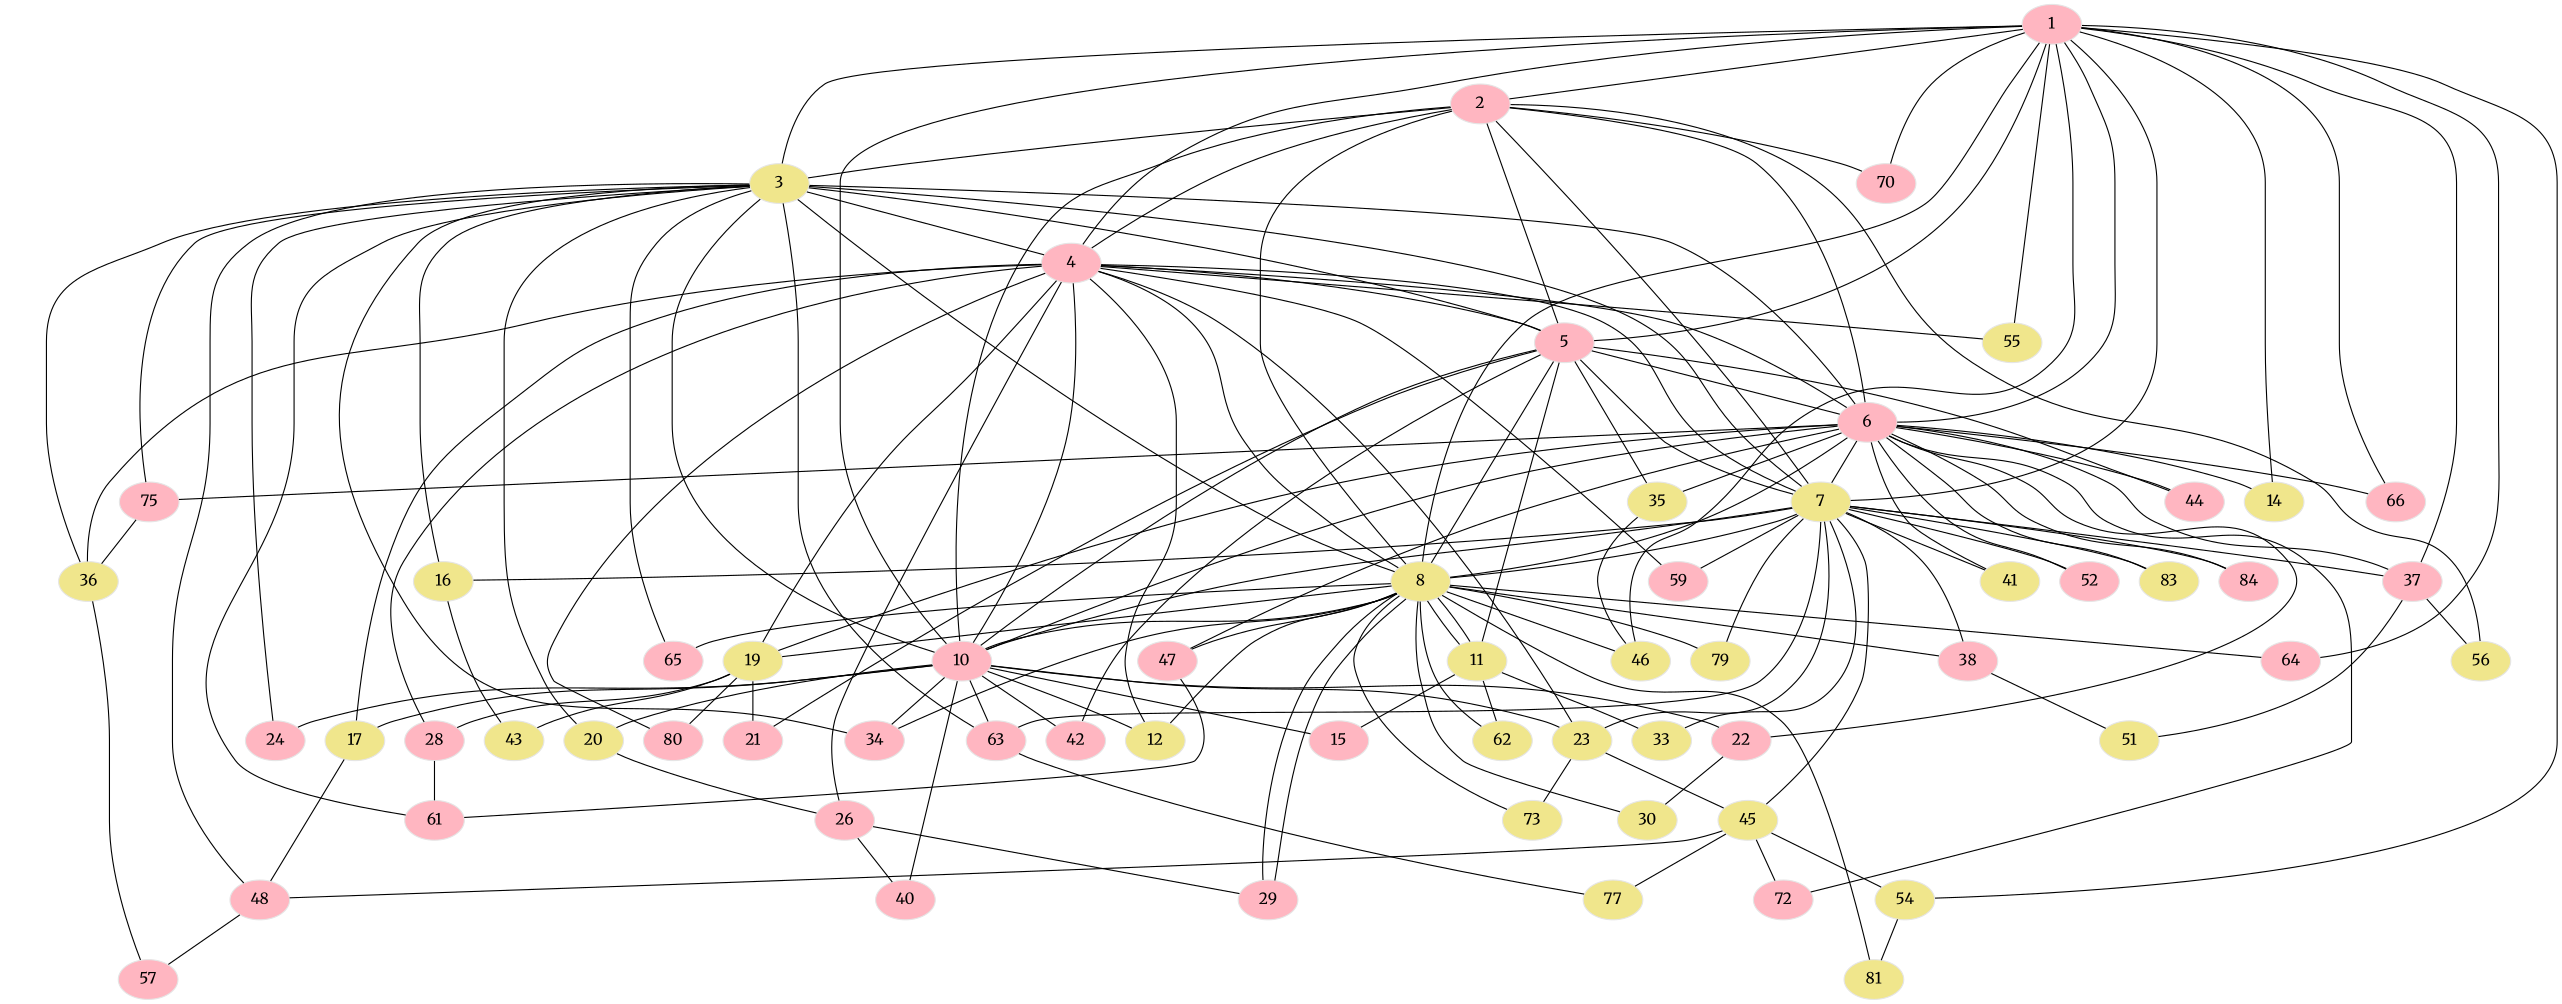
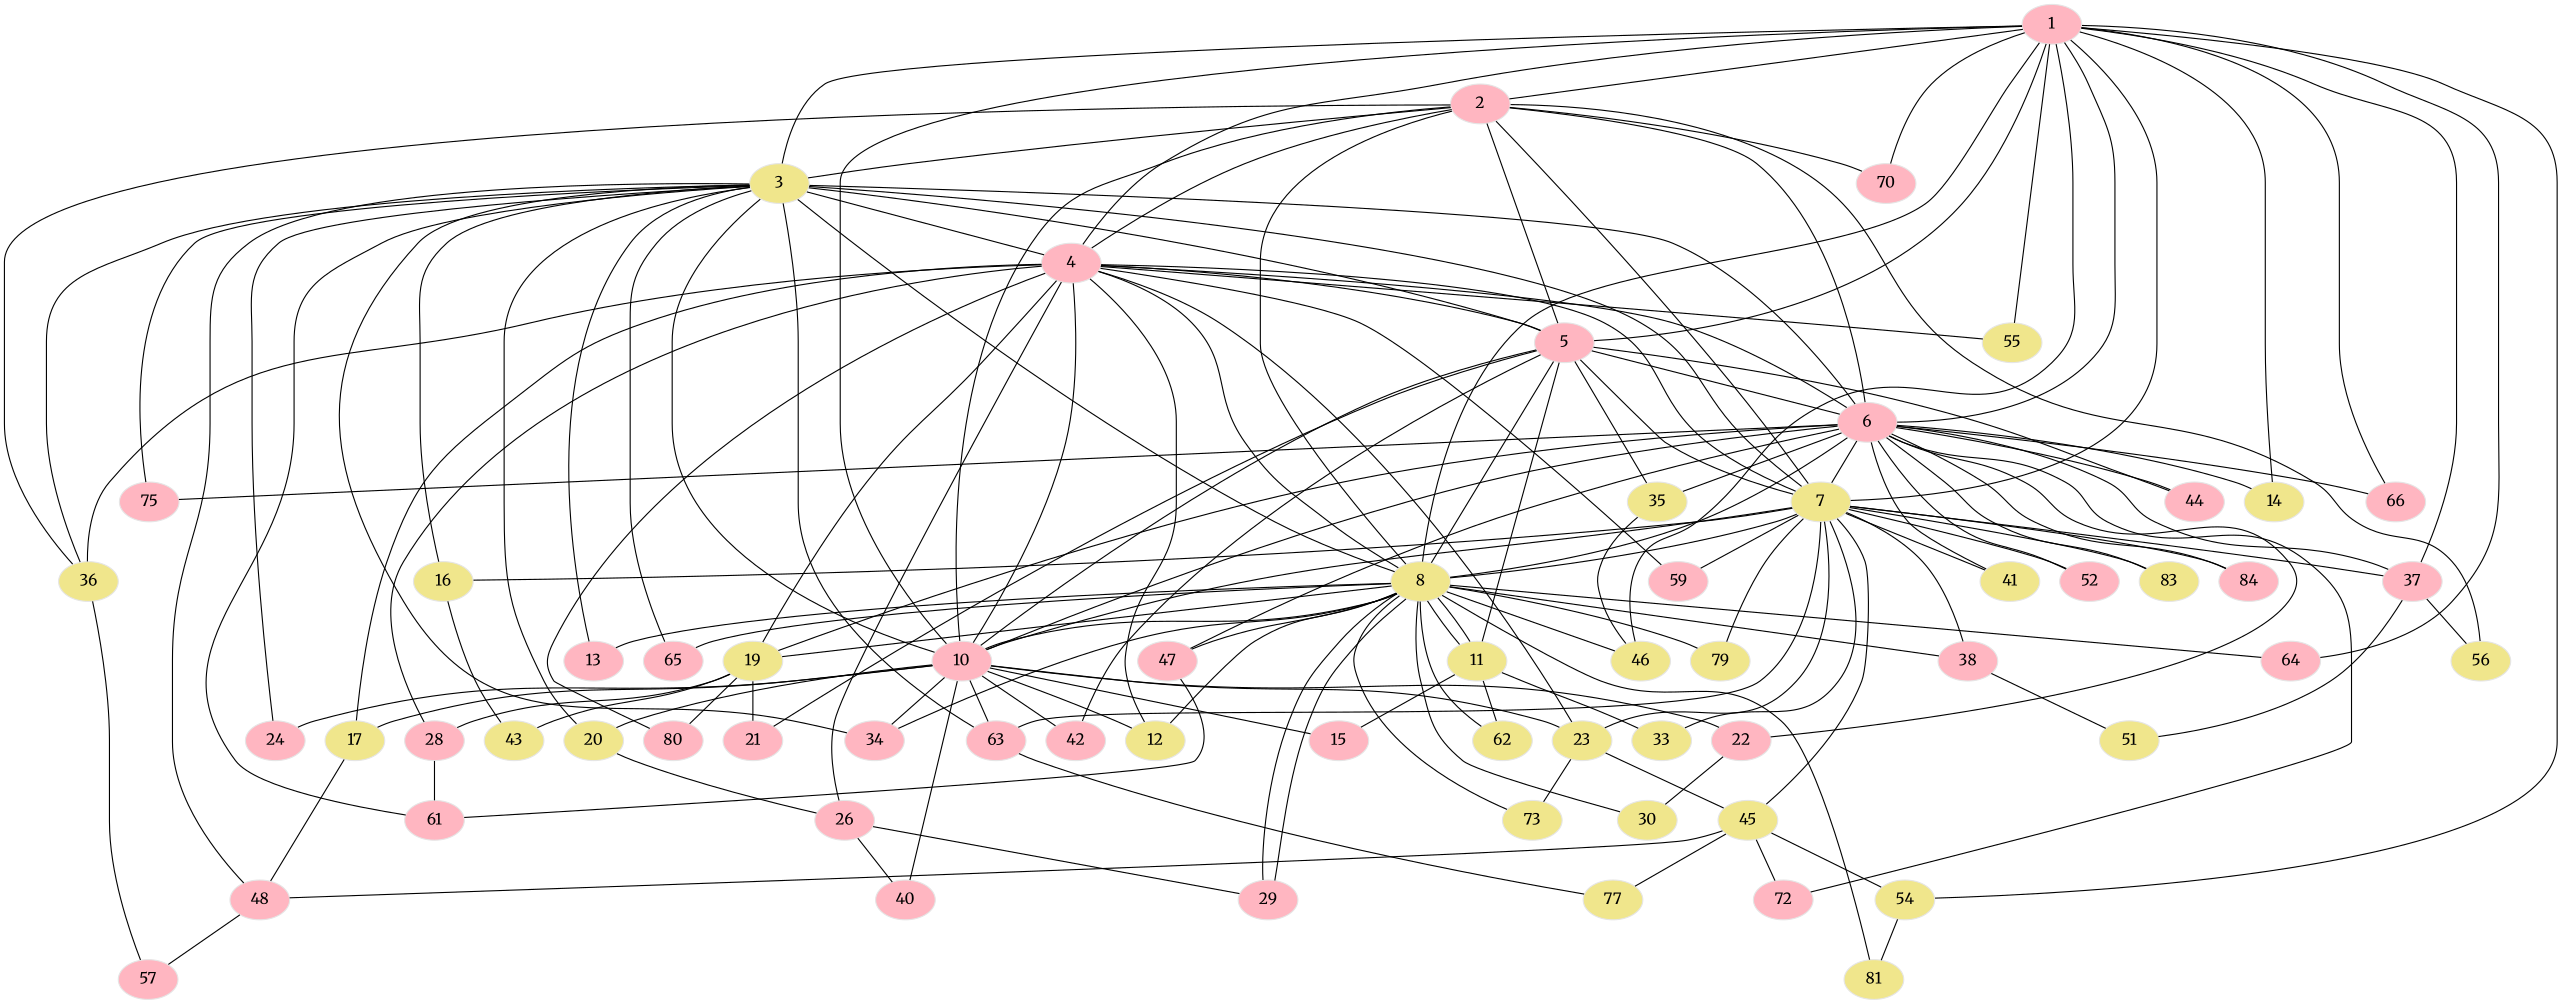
(119, 542) -> (554, 134)
none -> (594, 661)
